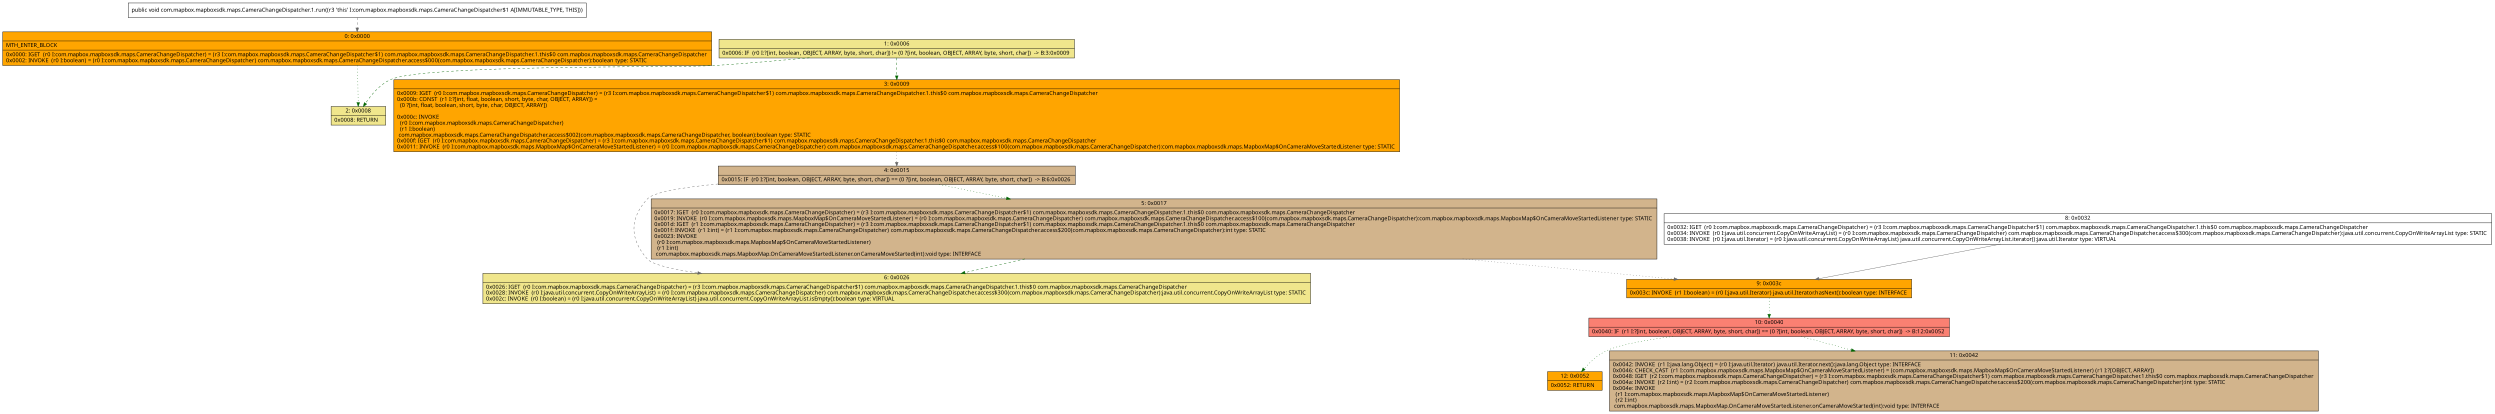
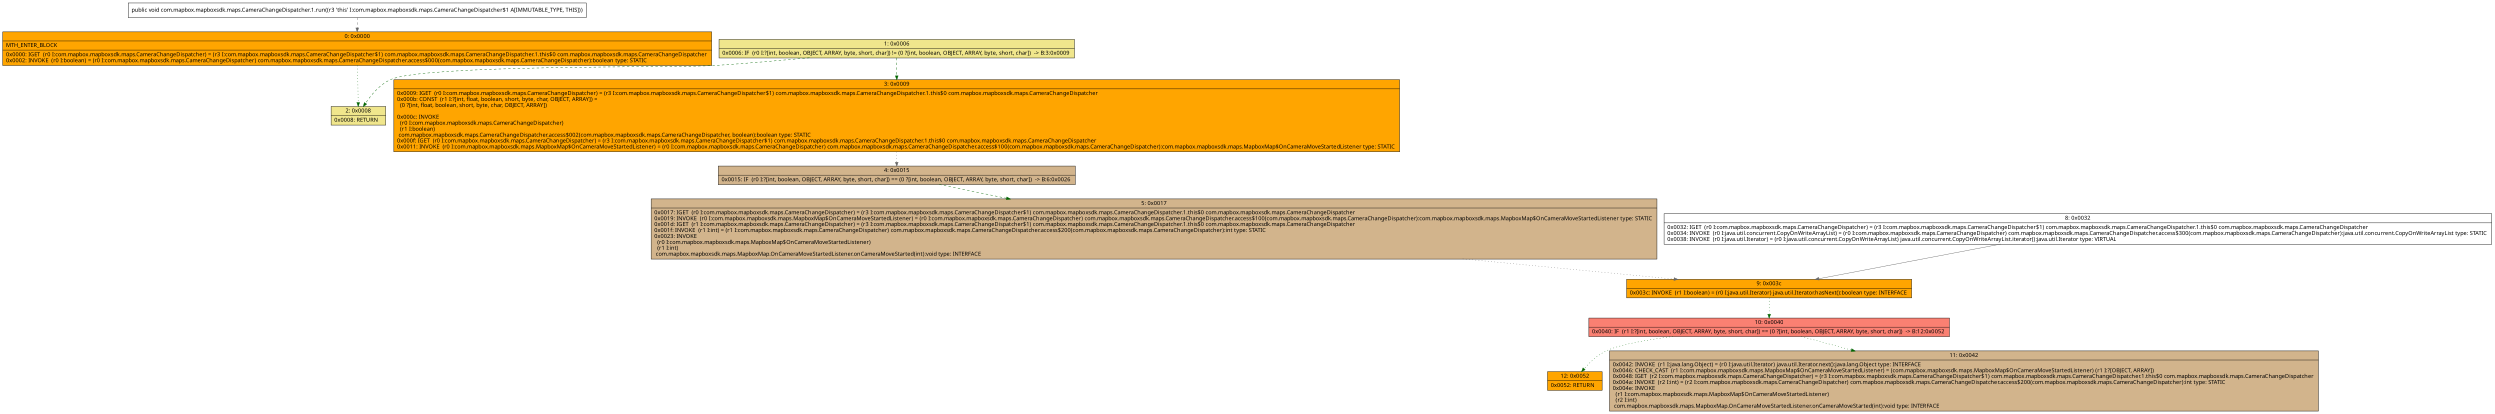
(973, 191) -> (973, 191)
(897, 289) -> none
